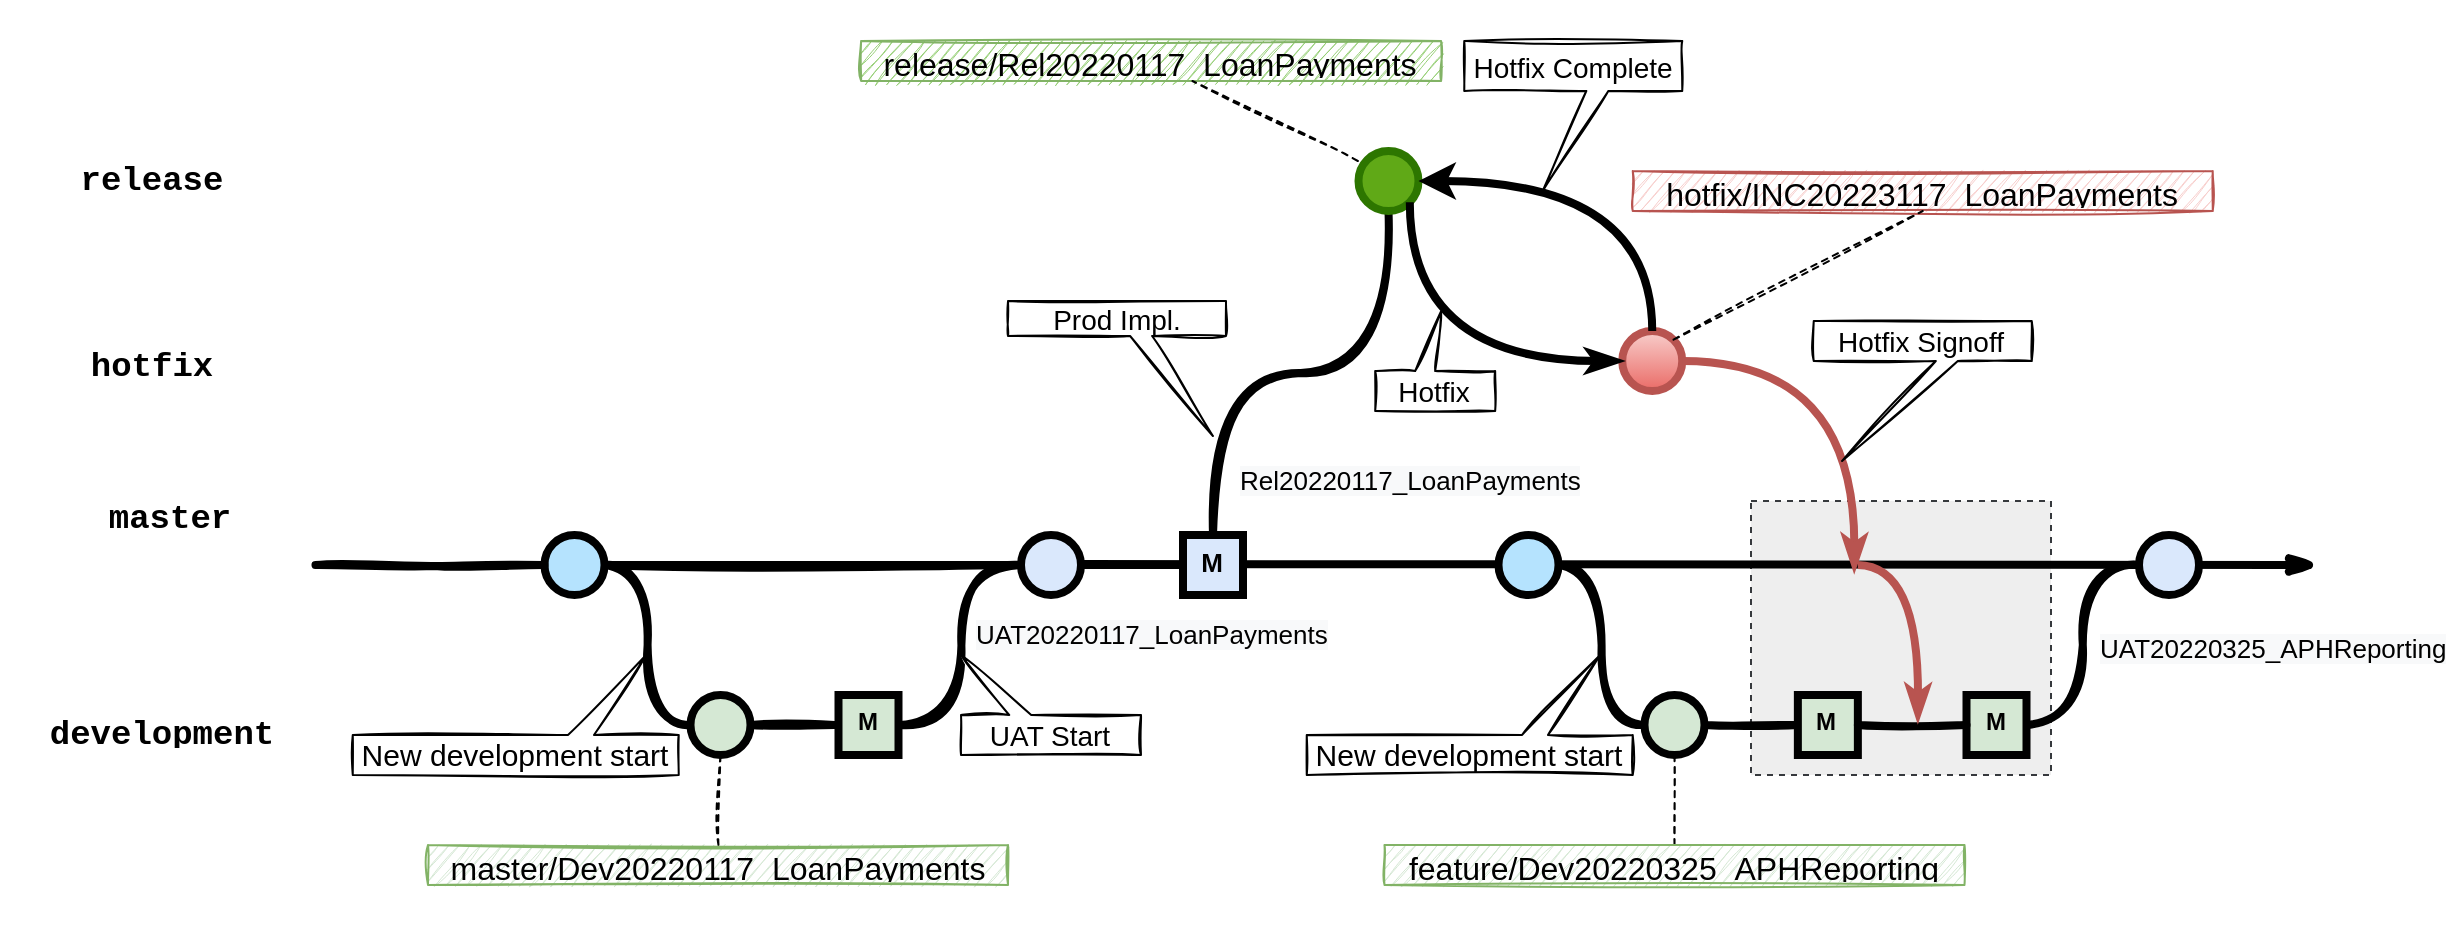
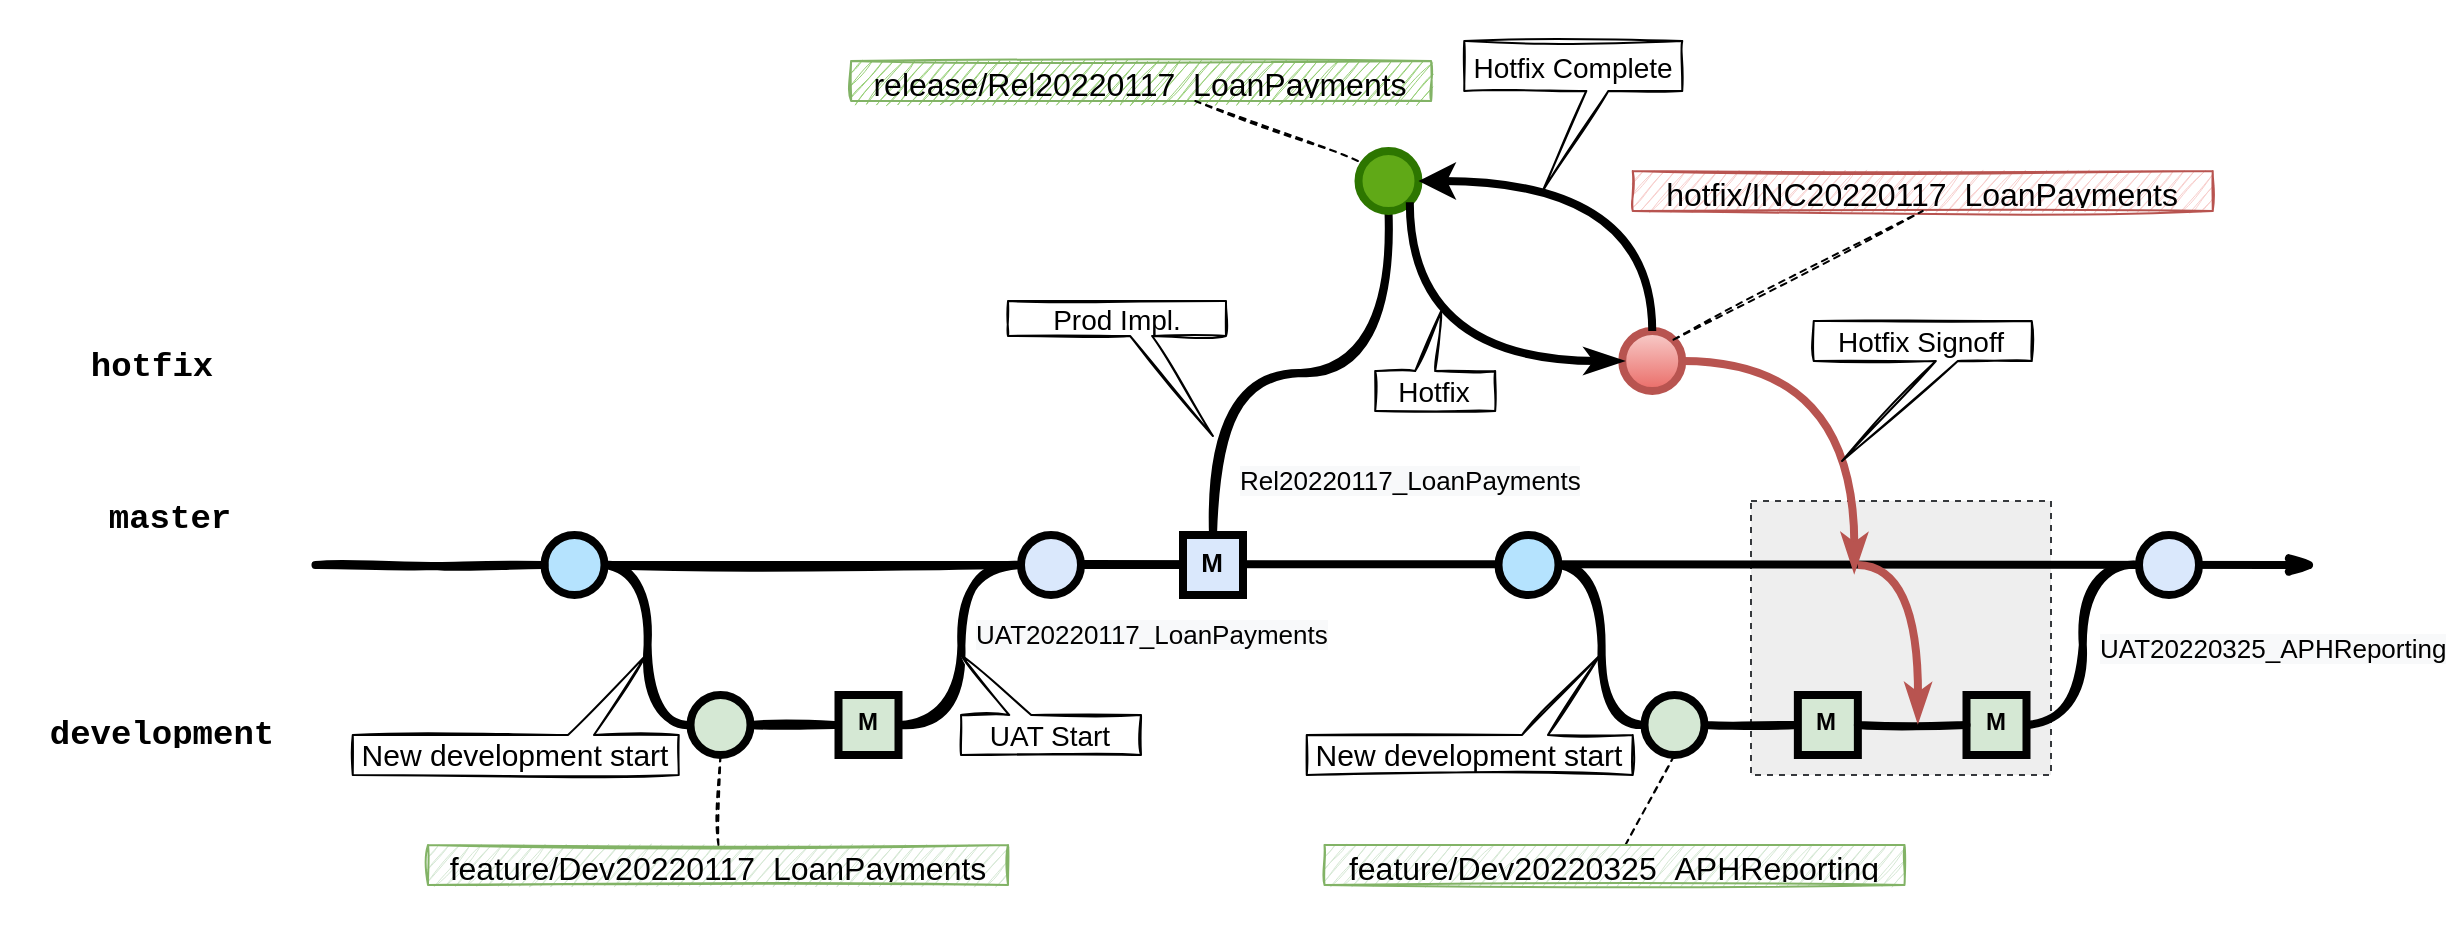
(1151, 61) -> (1141, 81)
(153, 177) -> none
(1923, 191) -> (1923, 191)
(719, 865) -> (719, 865)
(1675, 865) -> (1615, 865)
